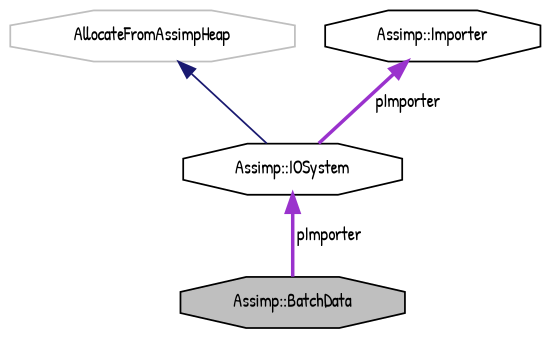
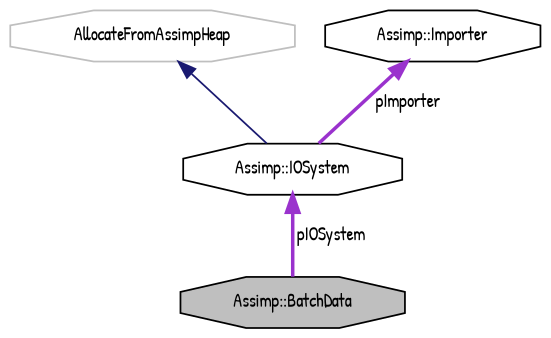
(328, 236) -> (329, 236)
